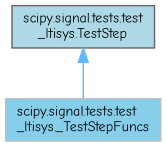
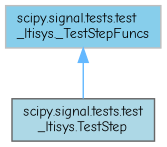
(83, 81) -> (83, 81)
